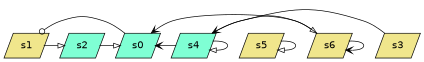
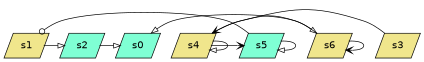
(238, 15) -> (238, 15)
(85, 17) -> (147, 12)
(169, 46) -> (220, 46)
(194, 46) -> (194, 46)
(262, 46) -> (262, 46)
